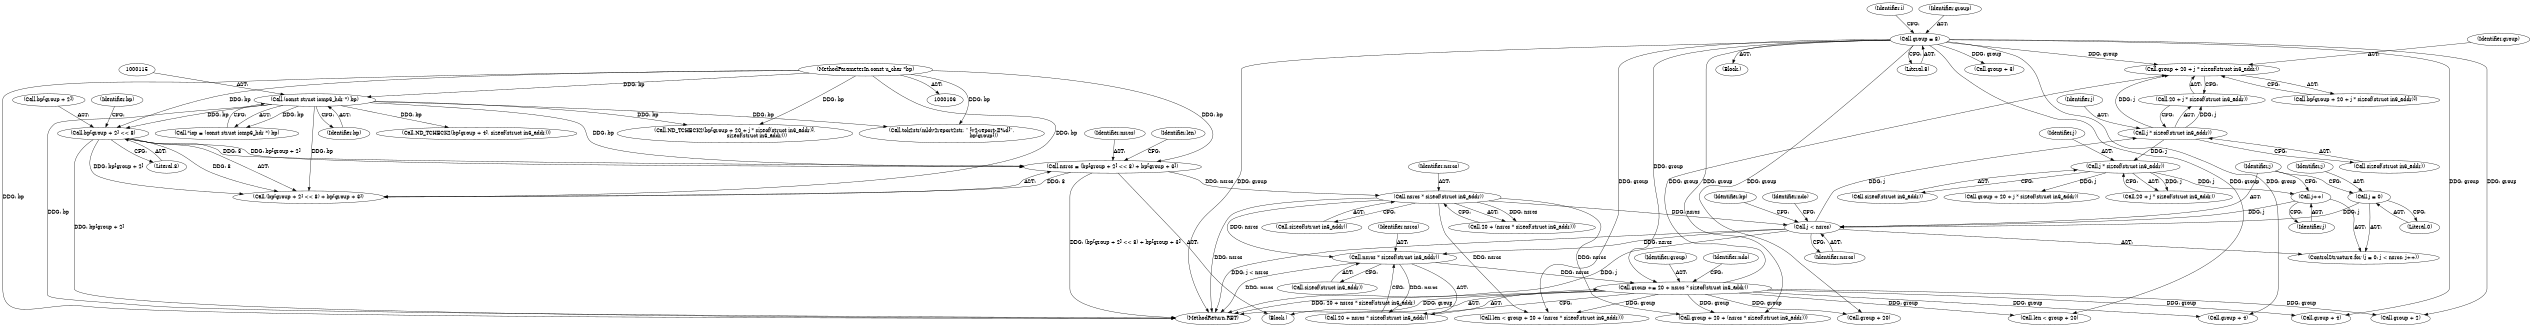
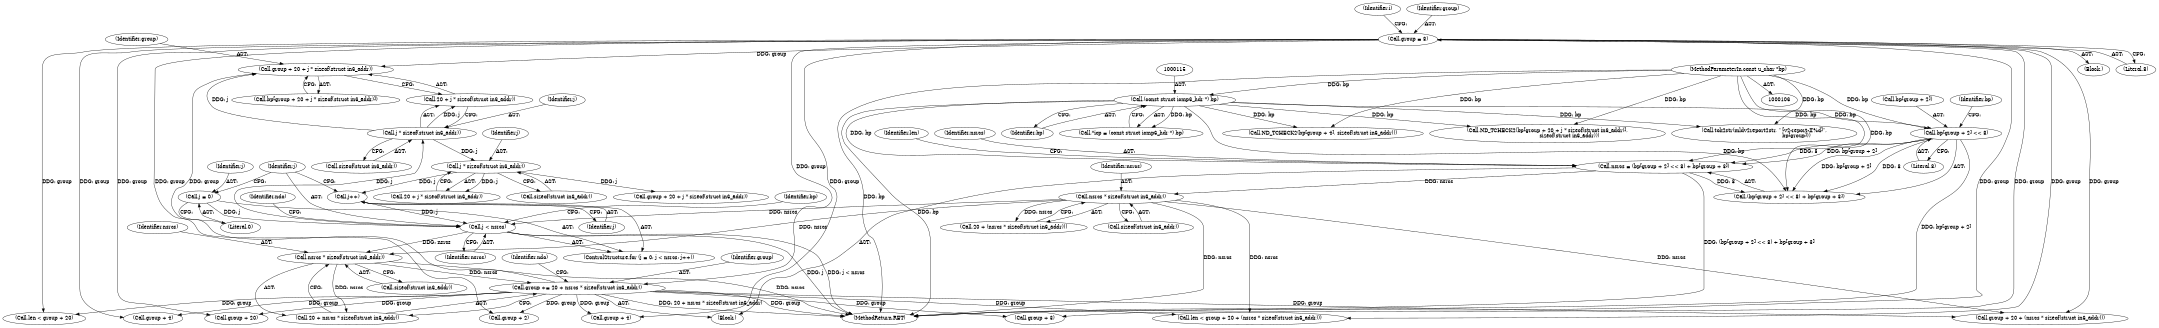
none -> (1507, 88)
none -> (818, 302)
